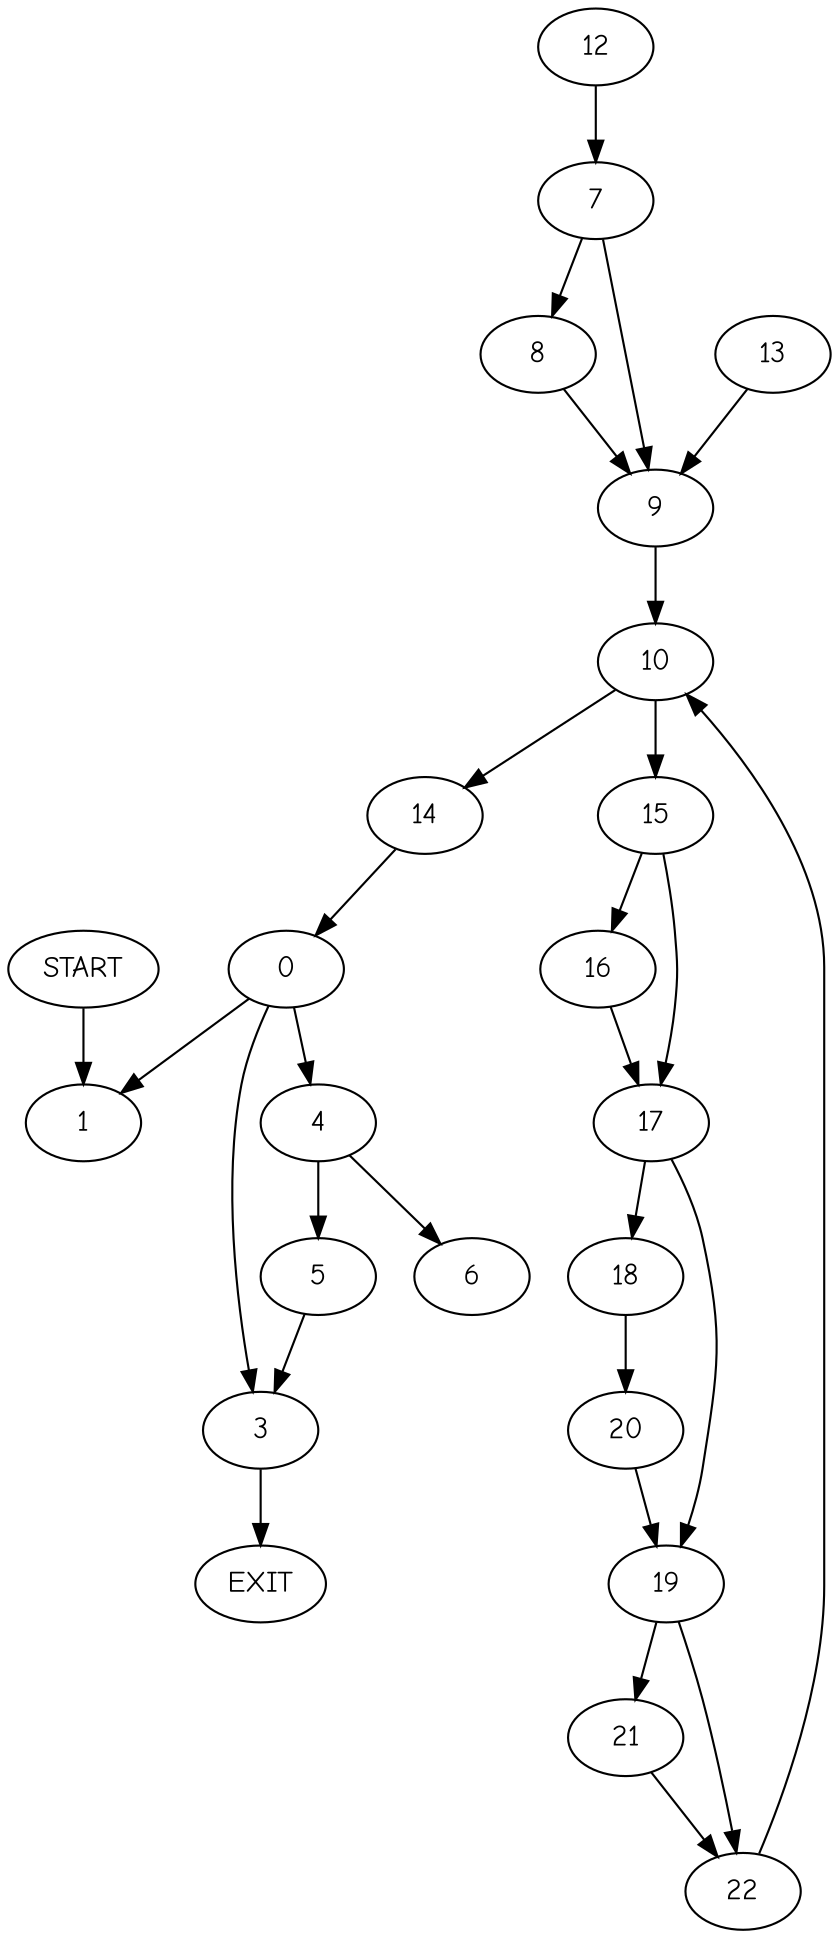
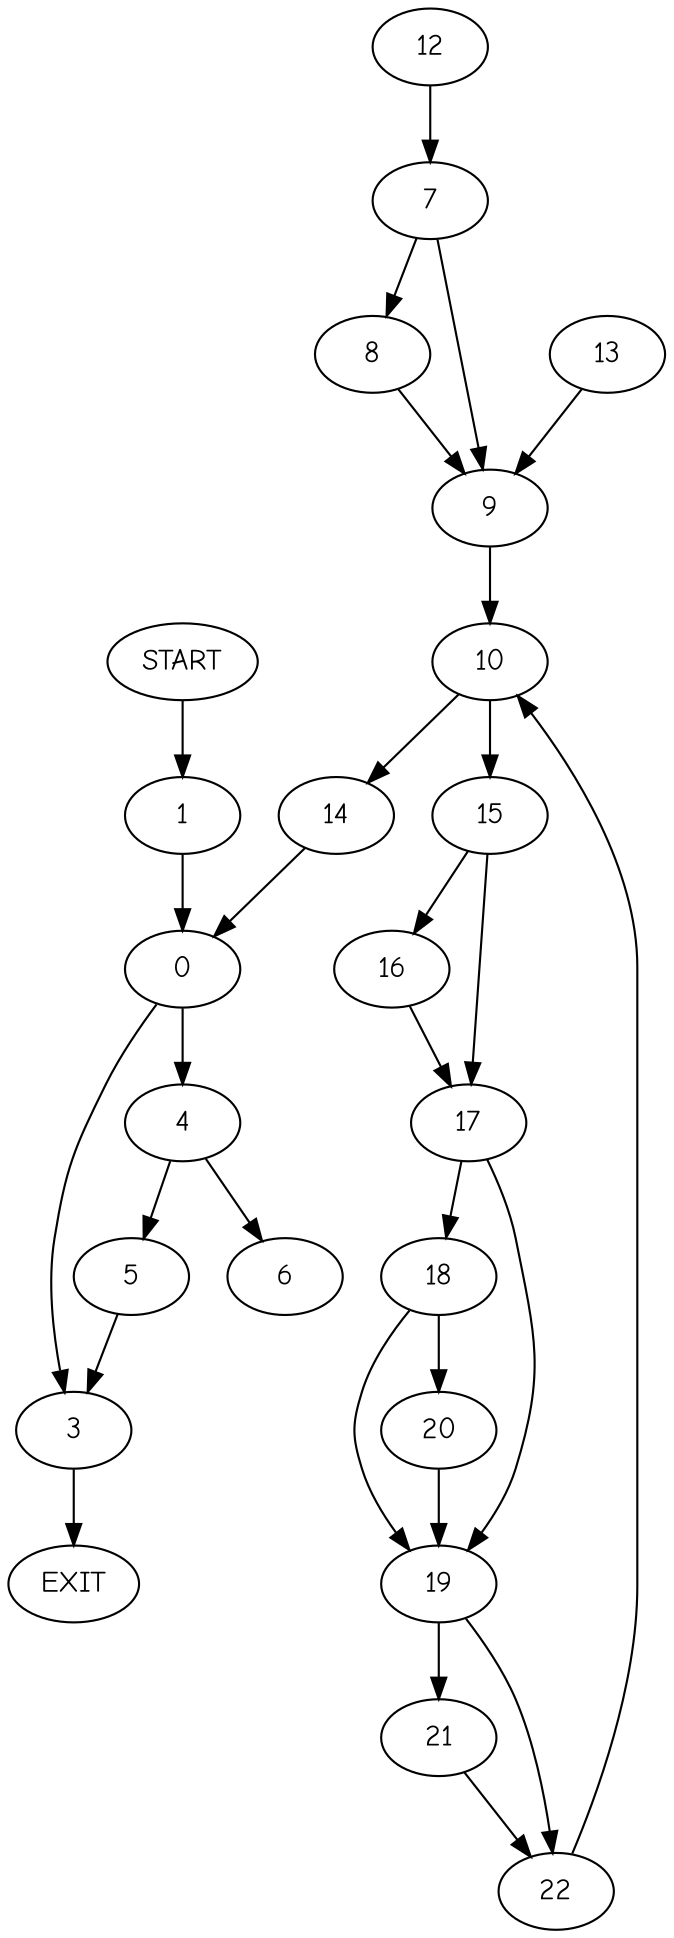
(194, 1039) -> (183, 882)
none -> (355, 1419)
